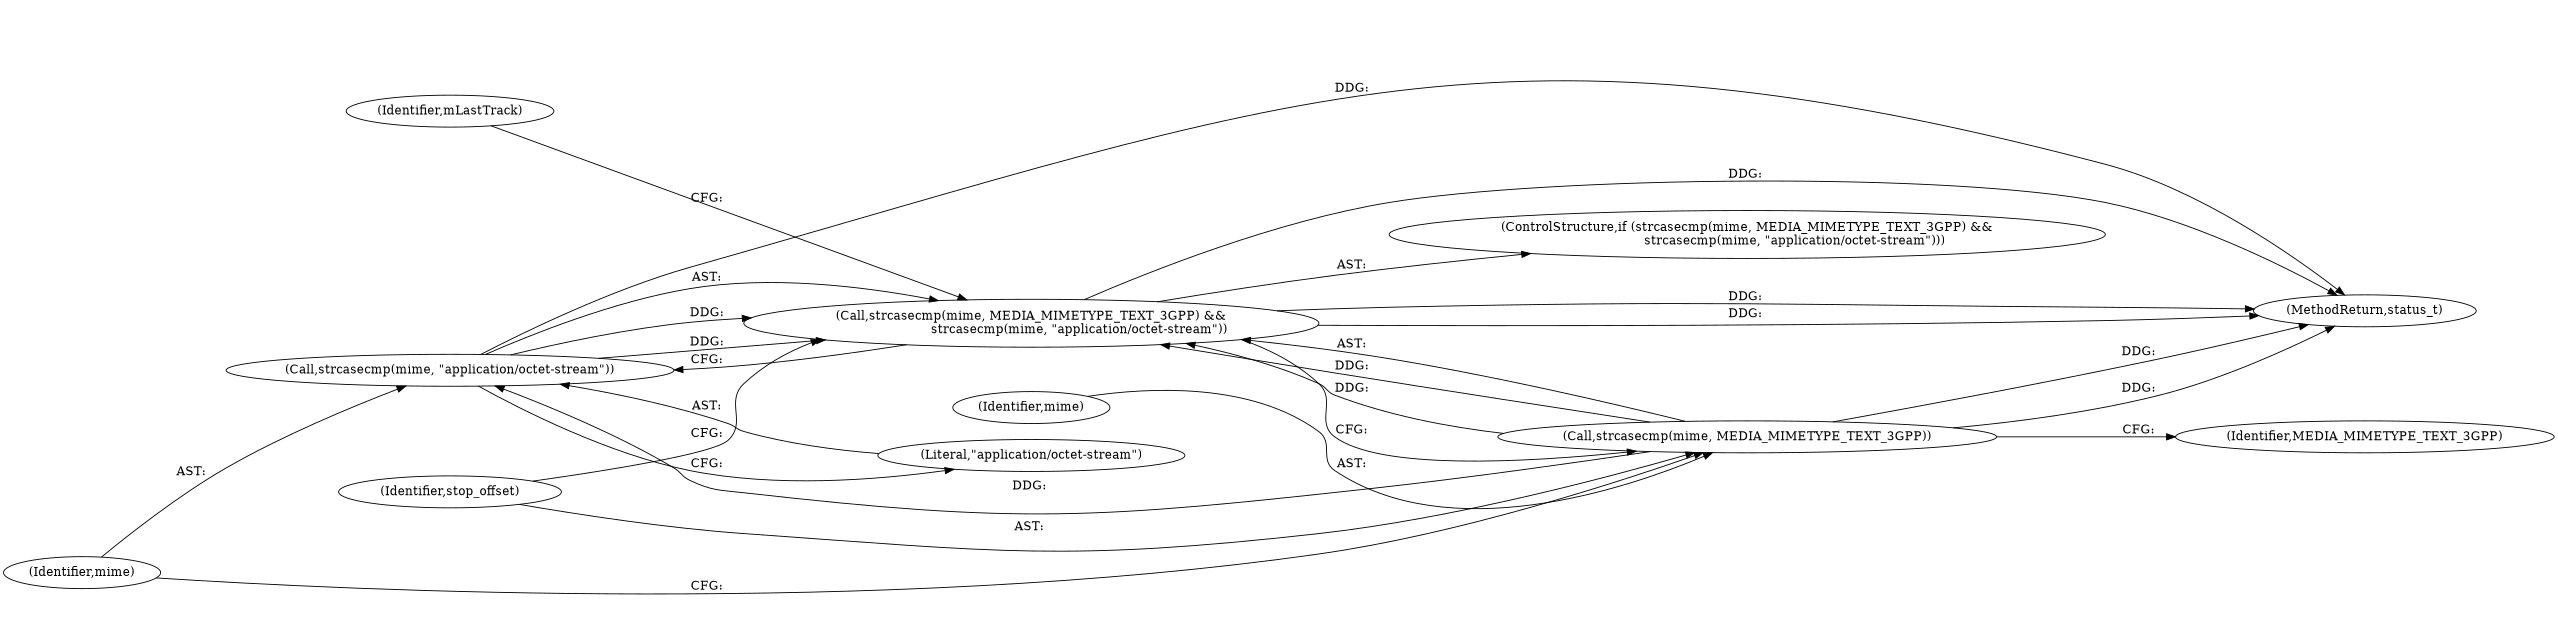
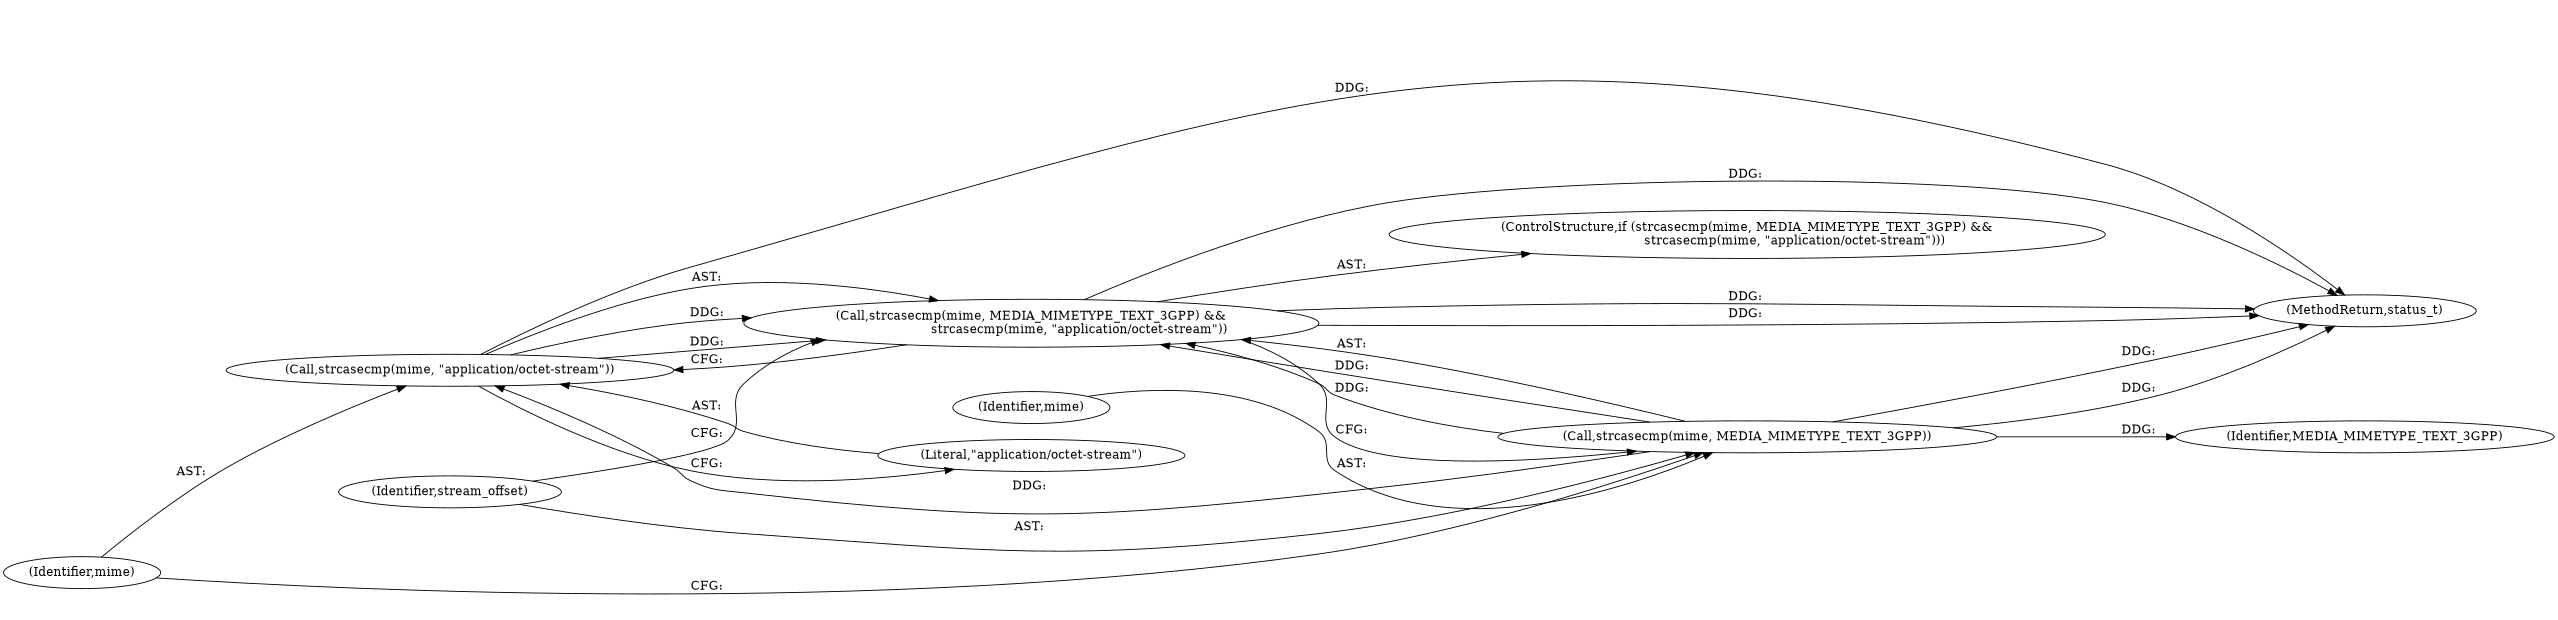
(450, 111) -> none
(2141, 430) -> (2141, 430)
(450, 492) -> (450, 492)
